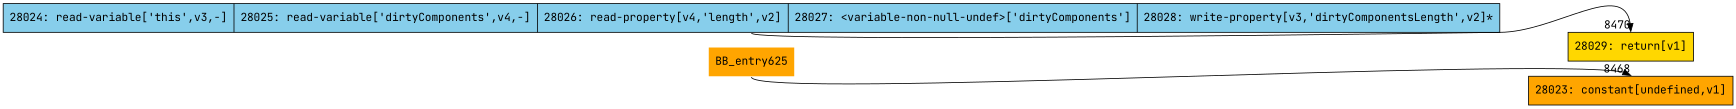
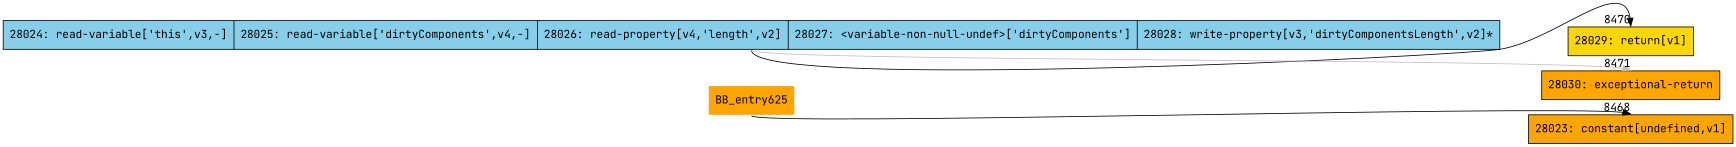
none -> (1631, 85)
